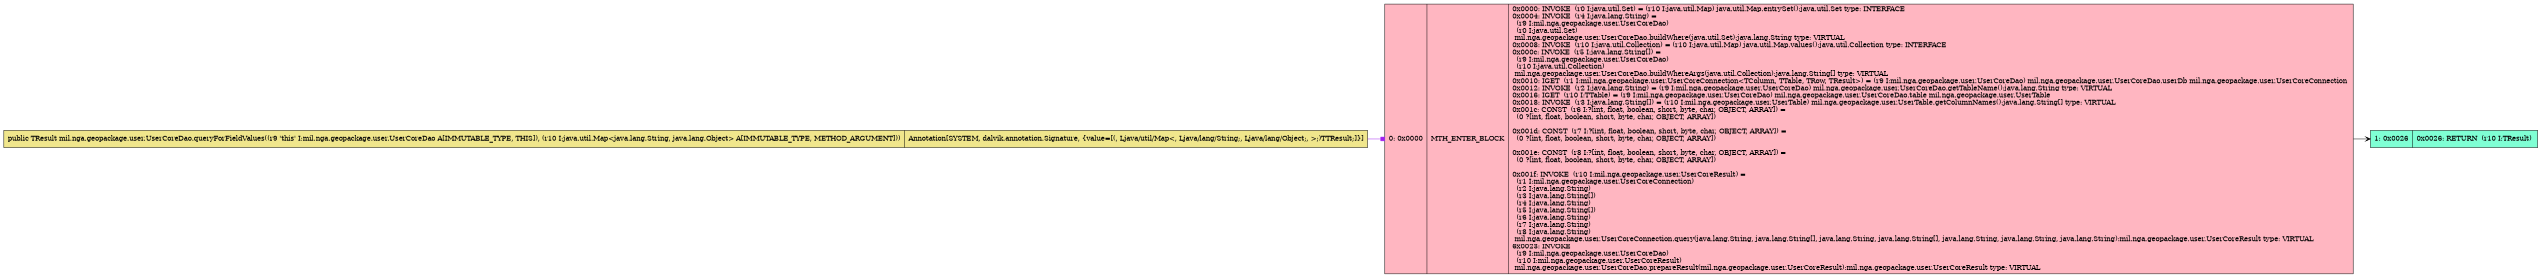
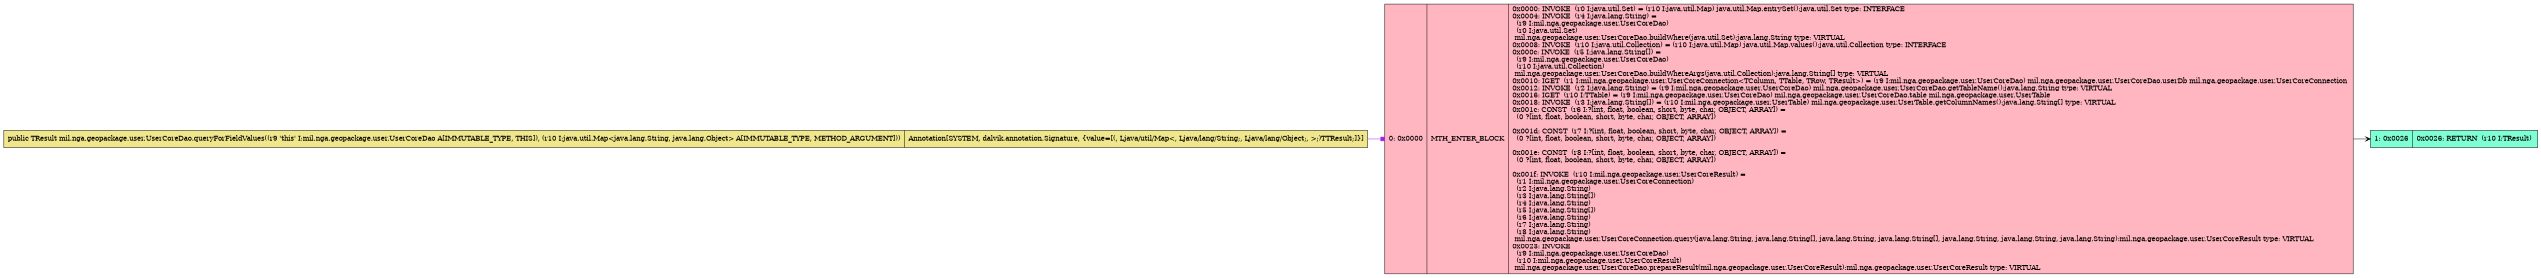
(1544, 247) -> (1544, 247)
